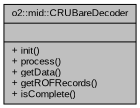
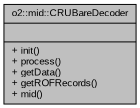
(44, 94) -> (27, 94)
